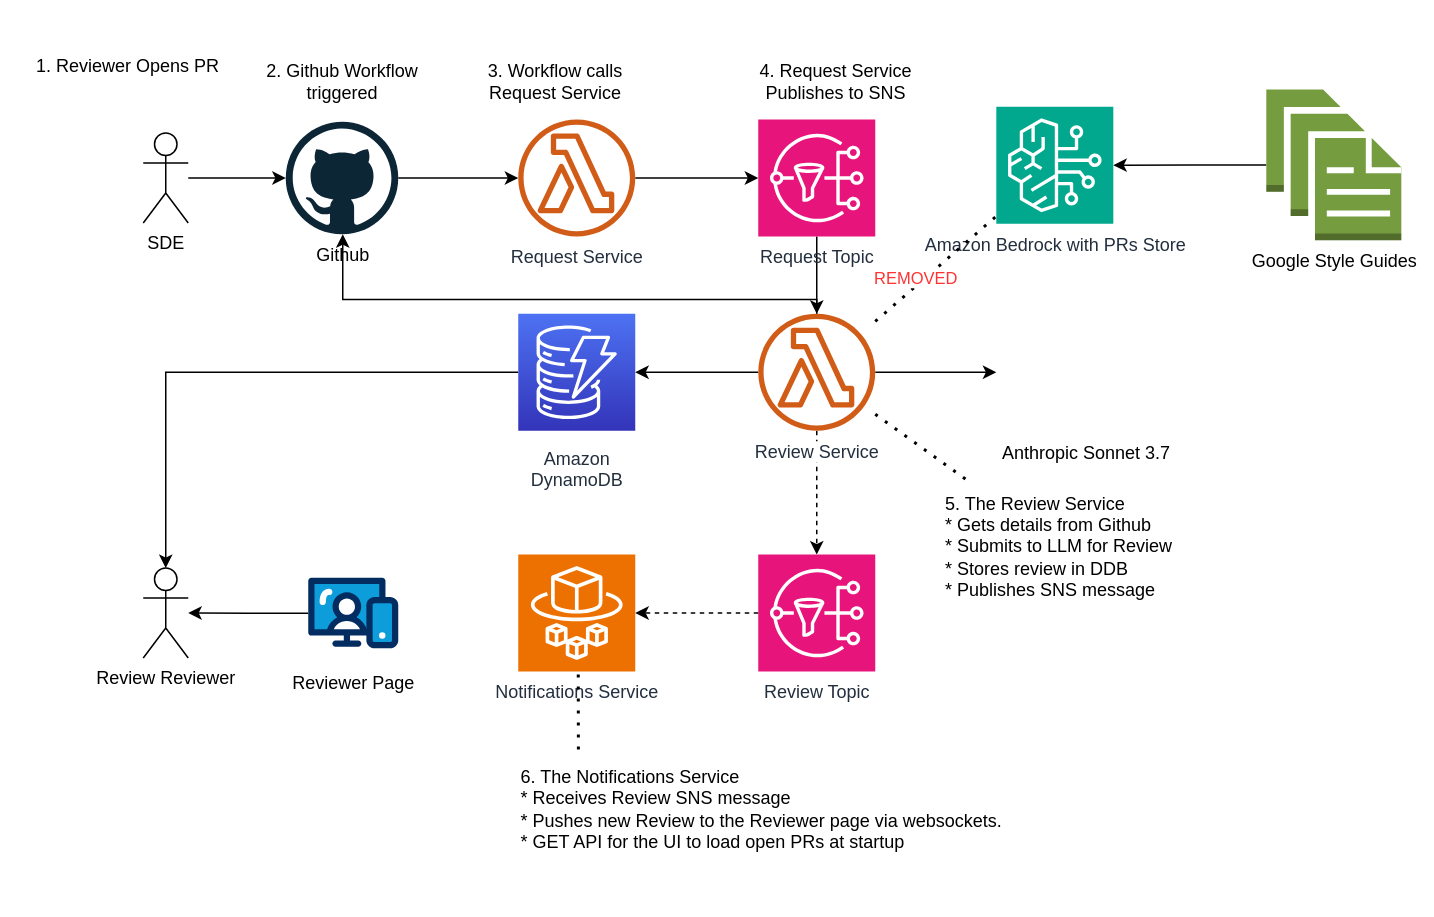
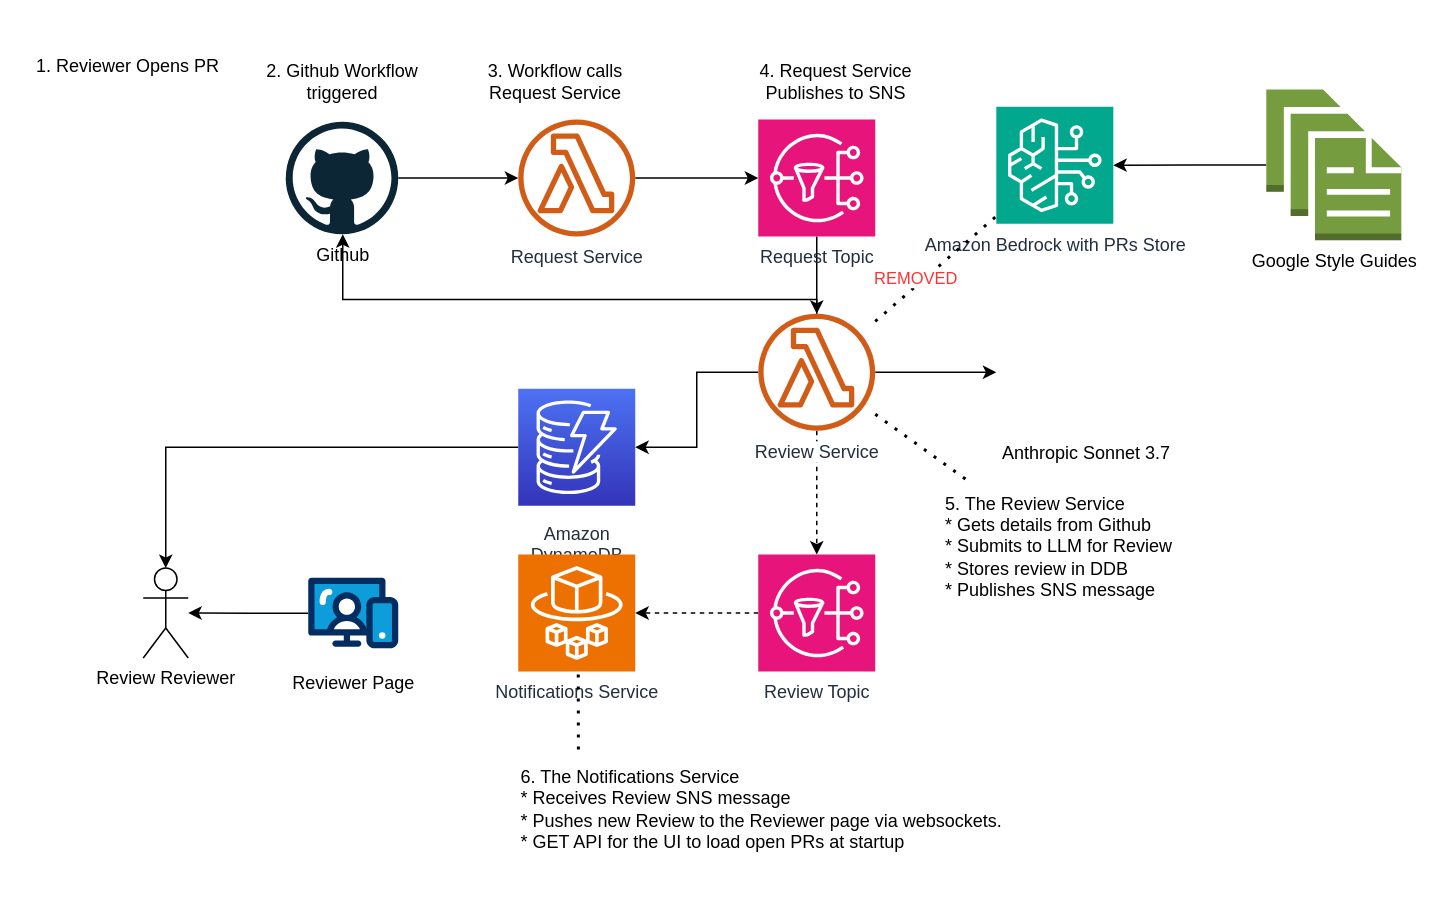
(166, 178) -> none
(232, 178) -> none
(577, 372) -> (577, 447)
